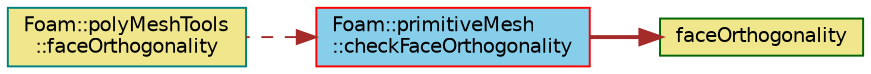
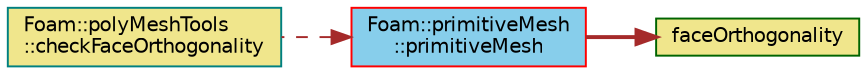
(127, 37) -> (145, 37)
(453, 37) -> (469, 37)
